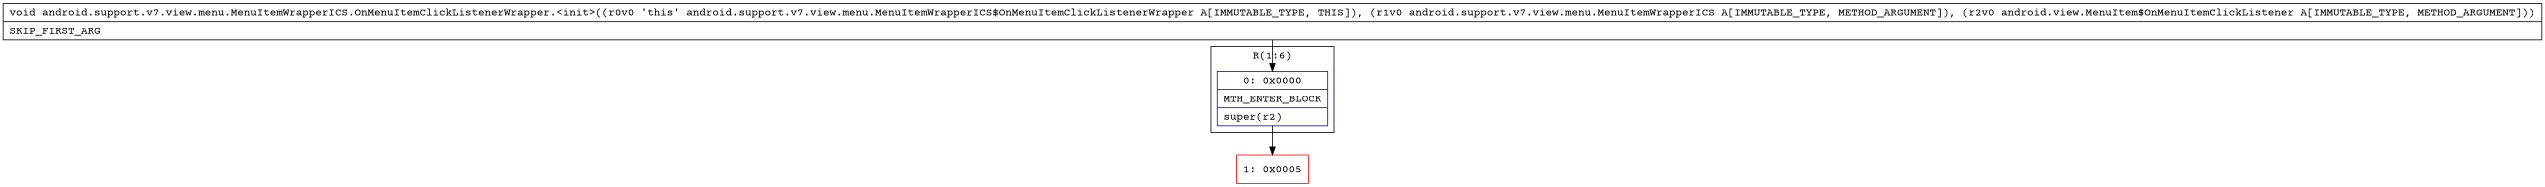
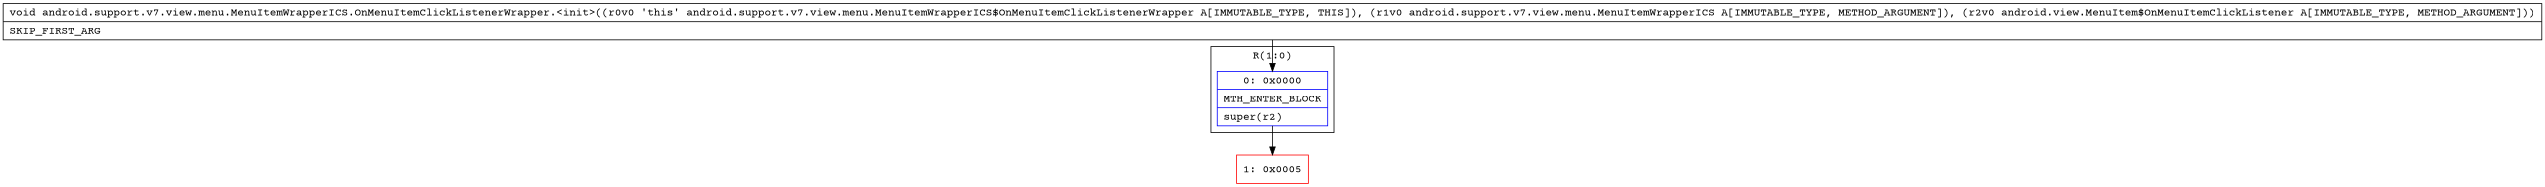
(1272, 56) -> (1272, 56)
